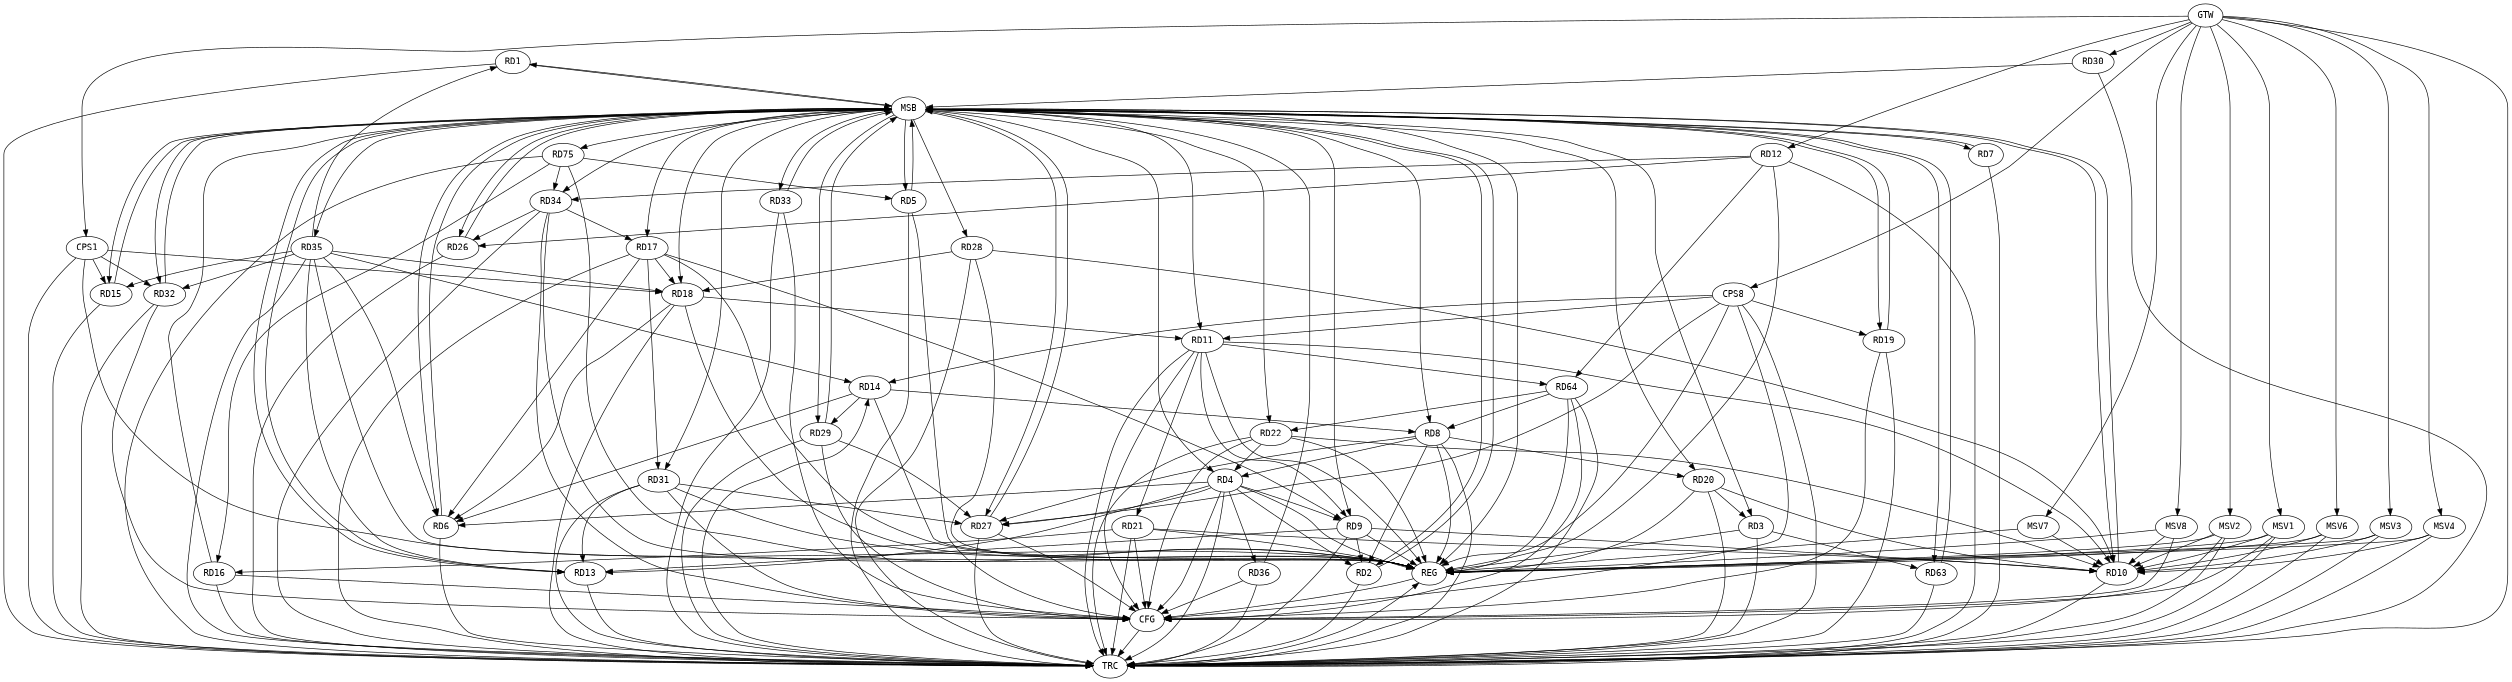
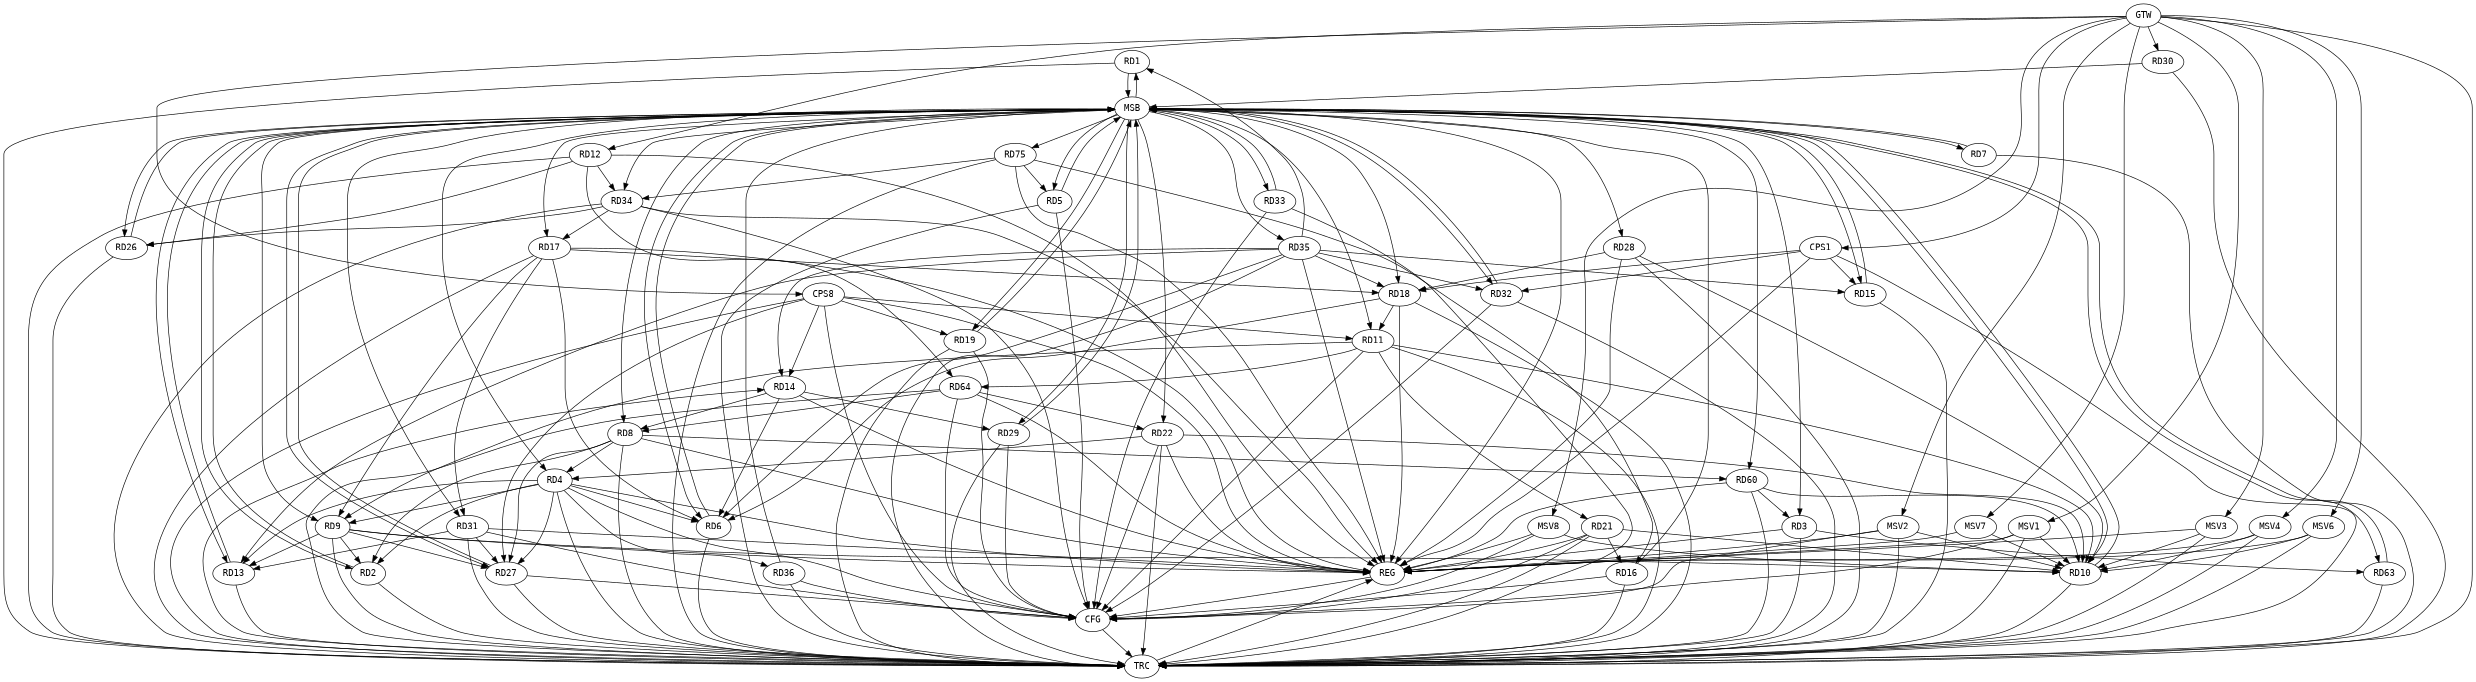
(1289, 461) -> none
(912, 474) -> (415, 549)
(1704, 480) -> (1747, 480)
